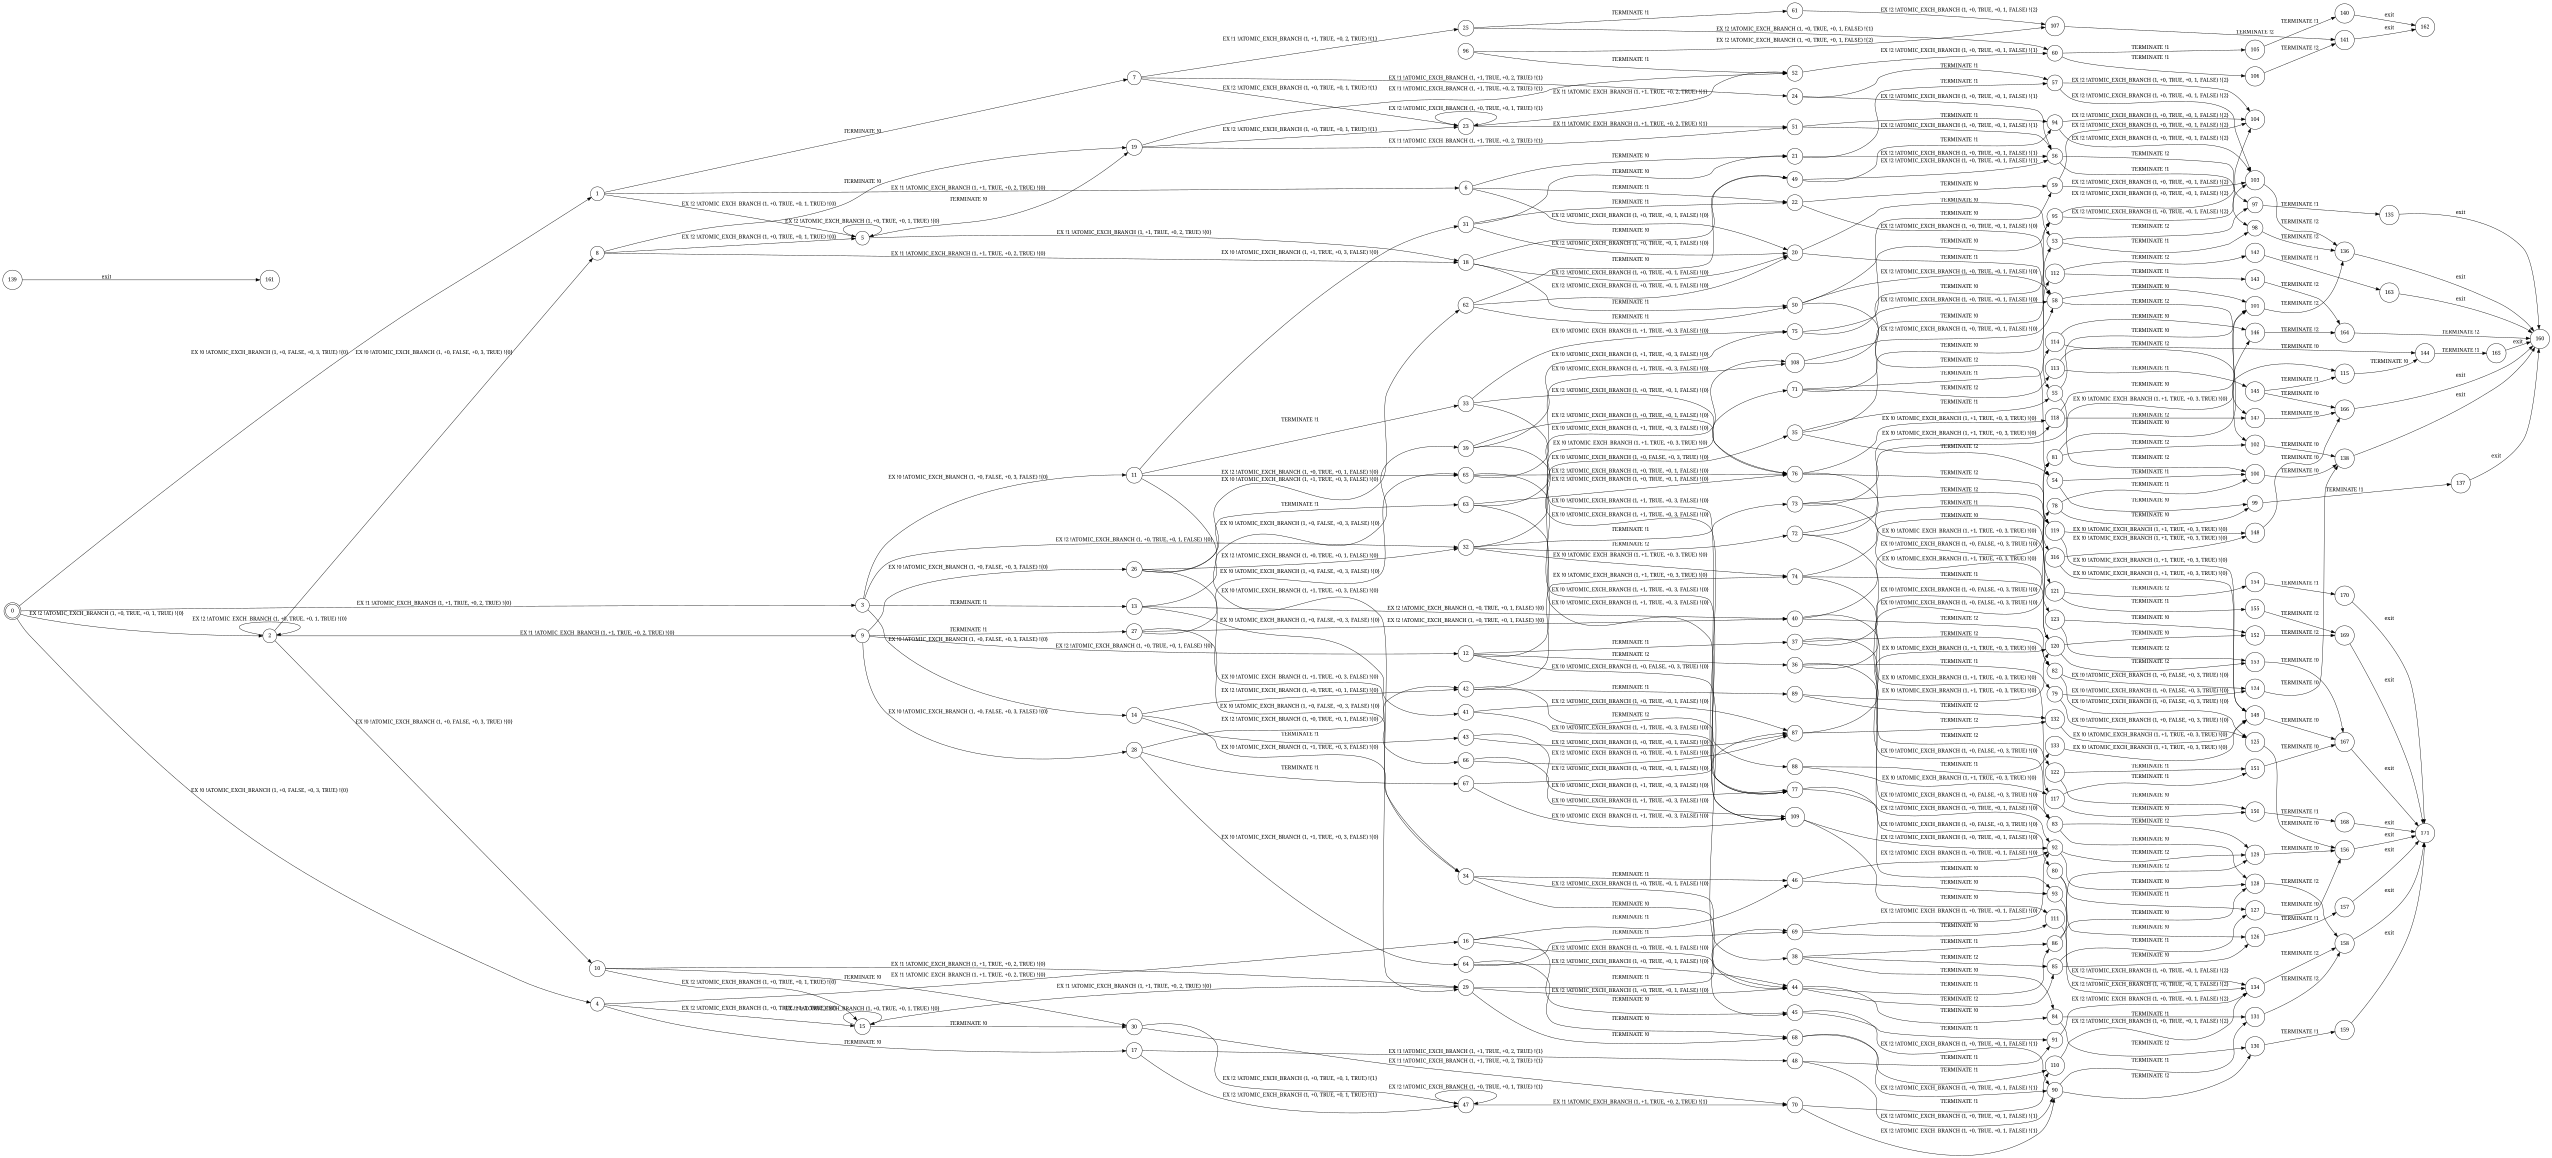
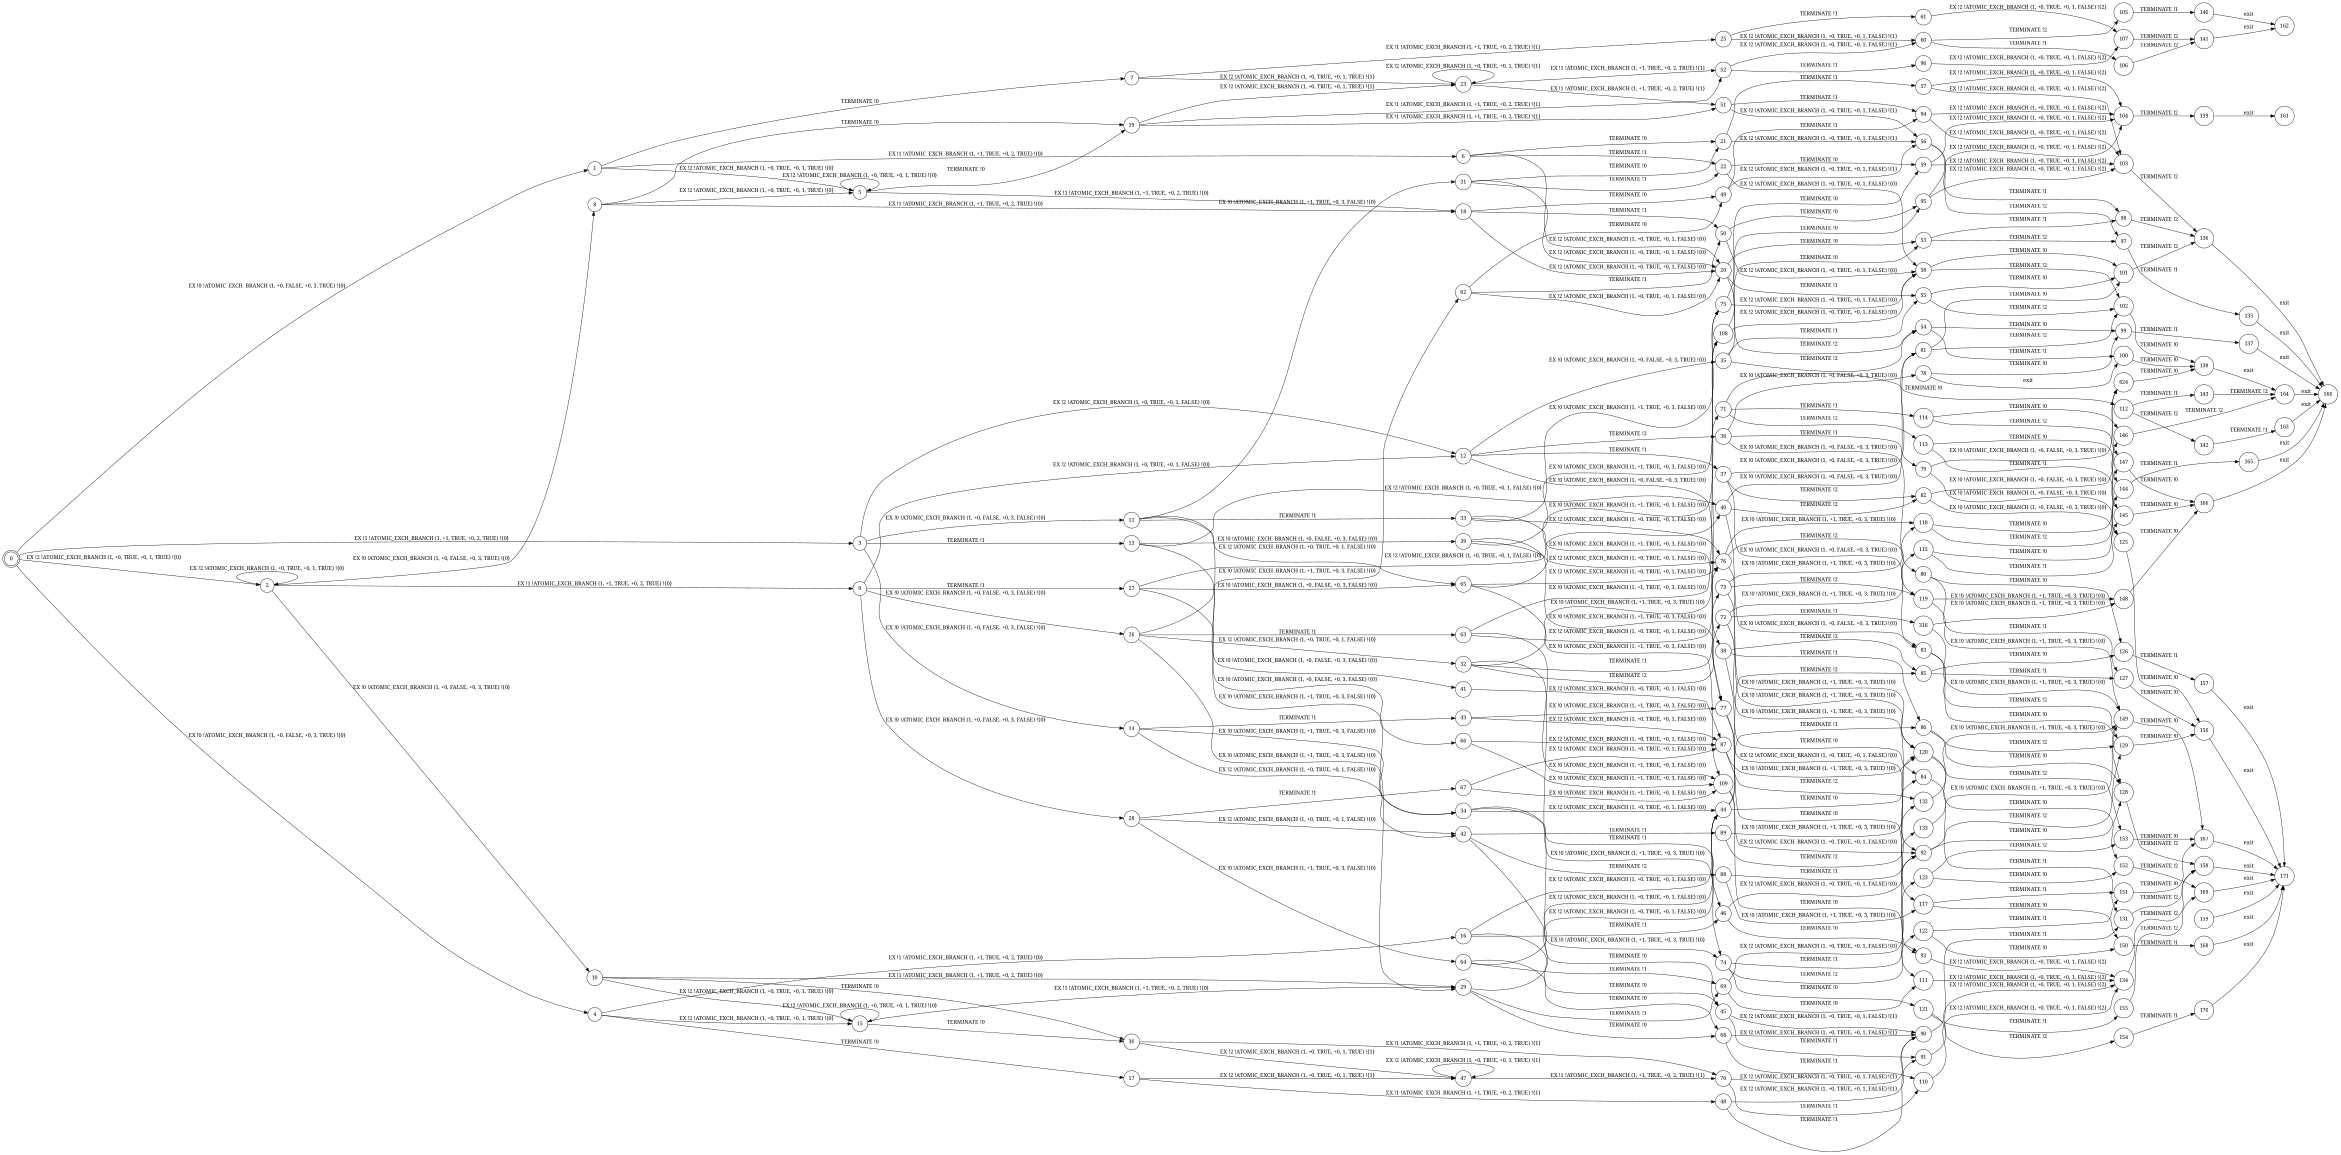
(2150, 48) -> (2028, 30)
(1628, 68) -> (1822, 72)
(1795, 96) -> none
none -> (2162, 116)
(2461, 332) -> (2306, 391)
(1951, 367) -> (1793, 354)
(2299, 386) -> (2040, 576)
(2450, 414) -> (2243, 378)
(2124, 467) -> (2019, 315)
(2150, 484) -> (2028, 381)
(1148, 543) -> (1132, 406)
(2255, 689) -> (2124, 382)
(1646, 733) -> none
(2255, 1046) -> none
